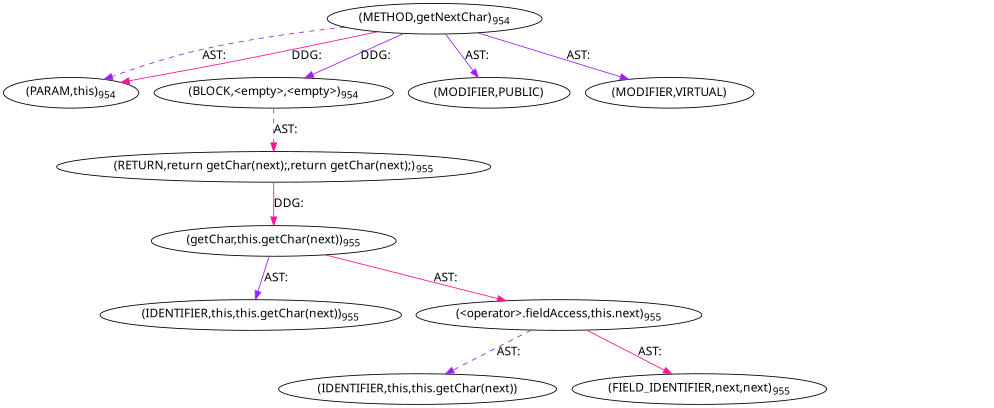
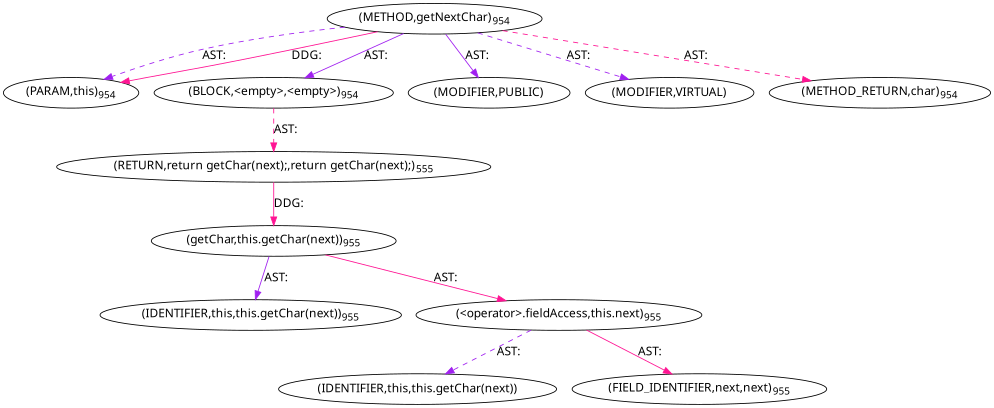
(549, 55) -> (549, 55)
(378, 56) -> (378, 56)
none -> (880, 93)
(425, 166) -> (425, 166)
